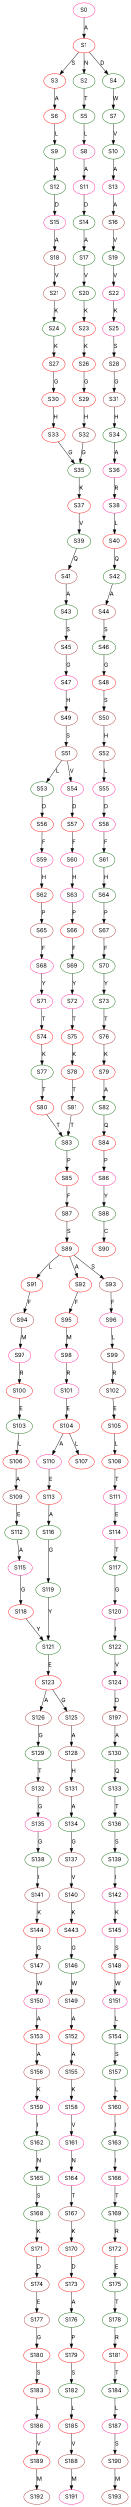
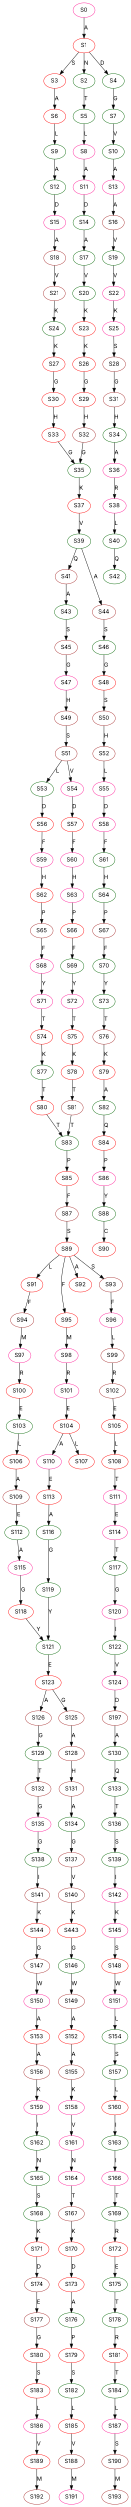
(116, 99) -> (116, 99)
(115, 541) -> (115, 541)
(110, 592) -> (91, 575)
(74, 1301) -> (61, 1283)
